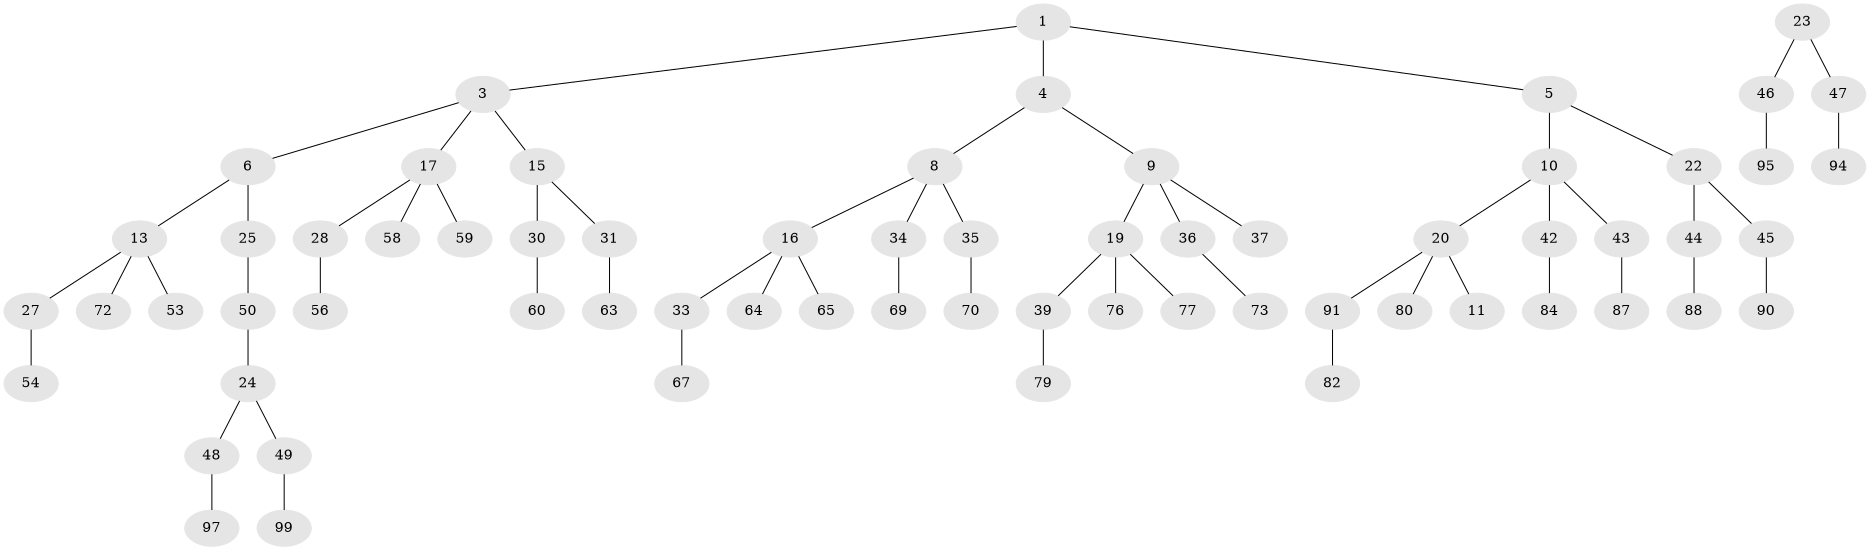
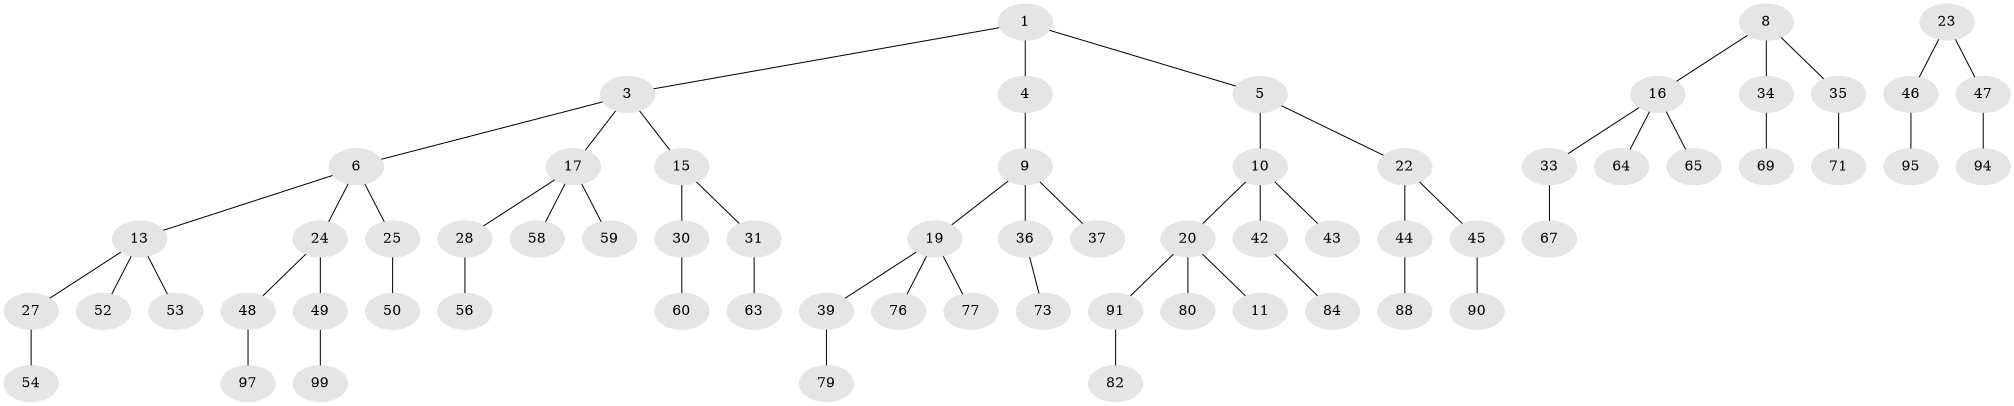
(989, 131) -> none
(103, 311) -> (103, 311)
(971, 311) -> (1839, 167)
(1622, 311) -> none
(248, 348) -> (338, 203)
